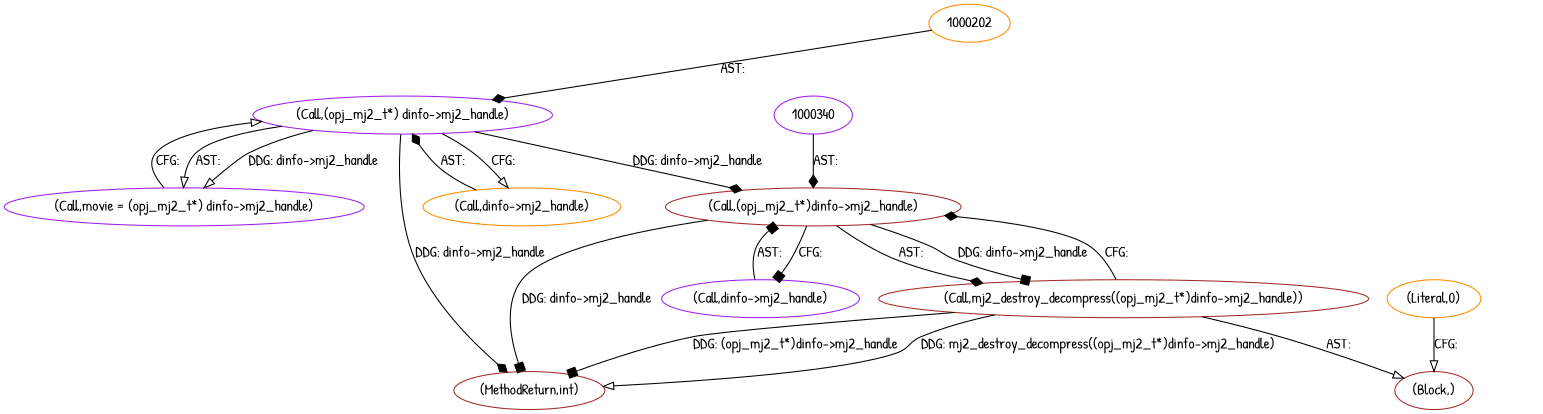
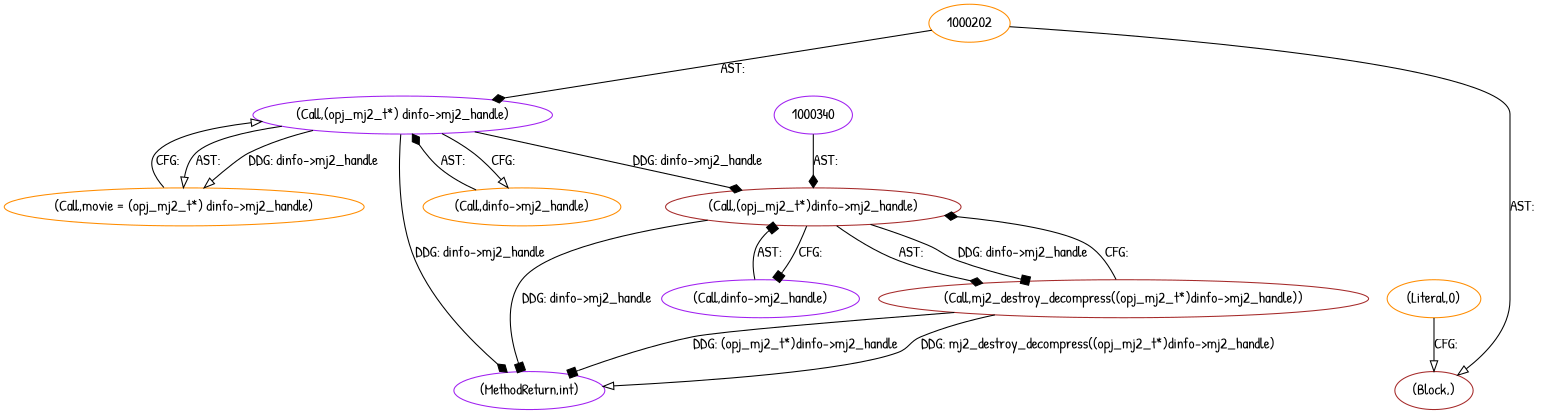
(184, 207) -> (184, 207)
(1299, 342) -> (1400, 69)
(529, 391) -> (529, 391)
